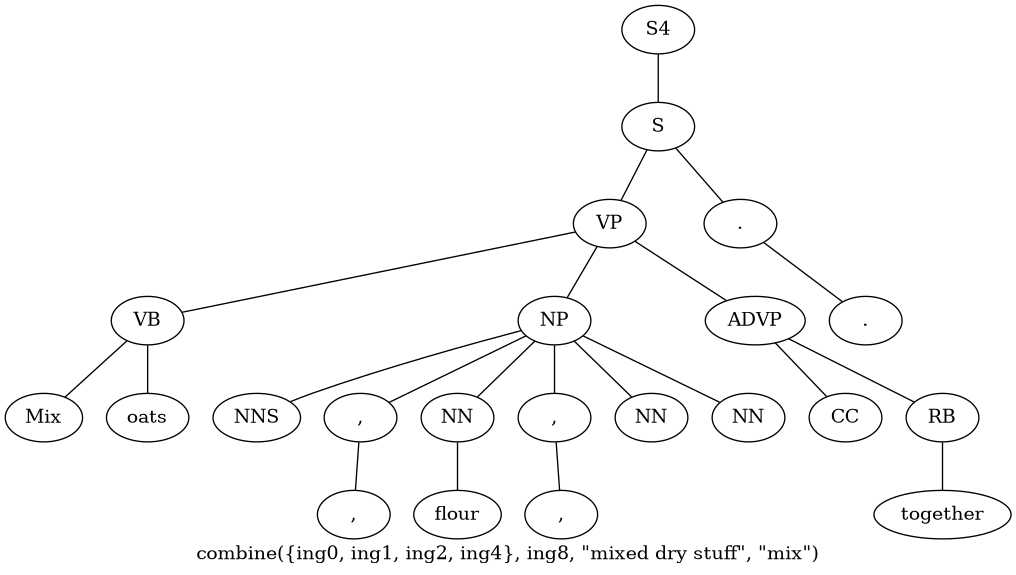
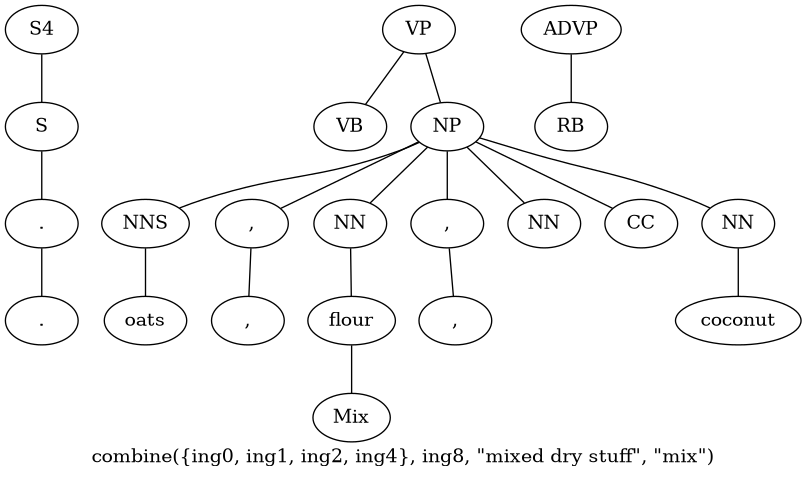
(634, 175) -> none
(681, 271) -> none
none -> (738, 321)
(96, 369) -> (352, 369)
(148, 369) -> (146, 272)
(801, 370) -> (544, 175)
(943, 515) -> none
